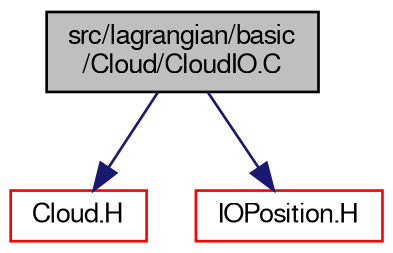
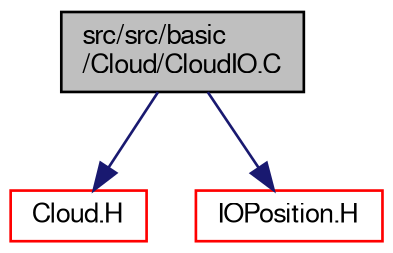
(183, 52) -> (183, 52)
